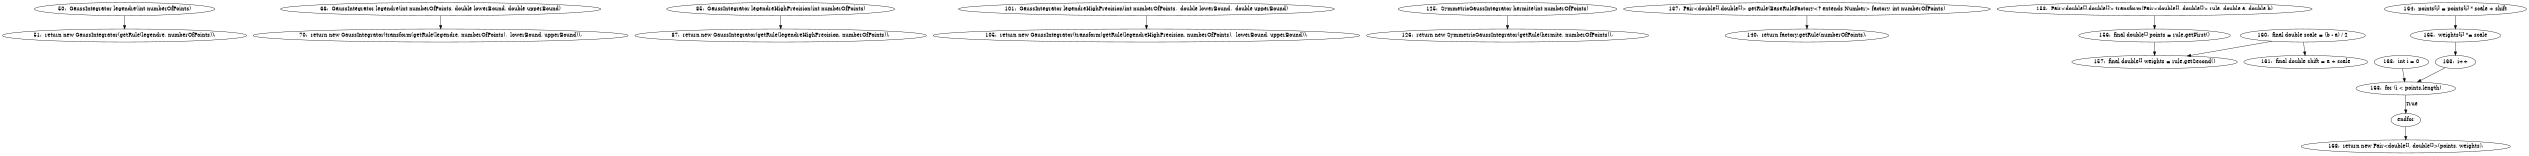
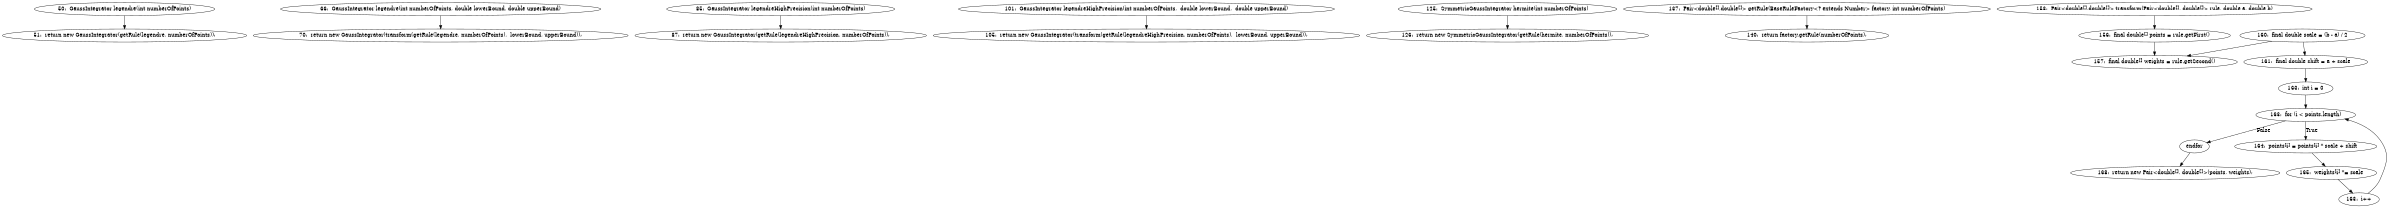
none -> (2306, 73)
(2412, 104) -> (2264, 131)
none -> (2306, 129)
